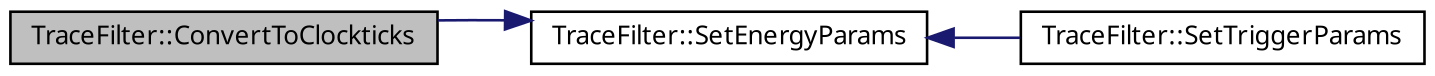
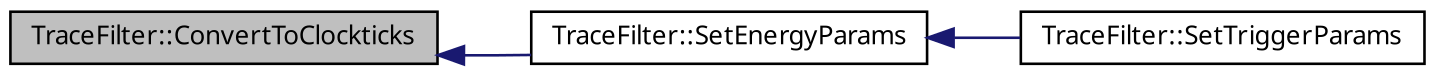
(471, 20) -> (498, 55)
